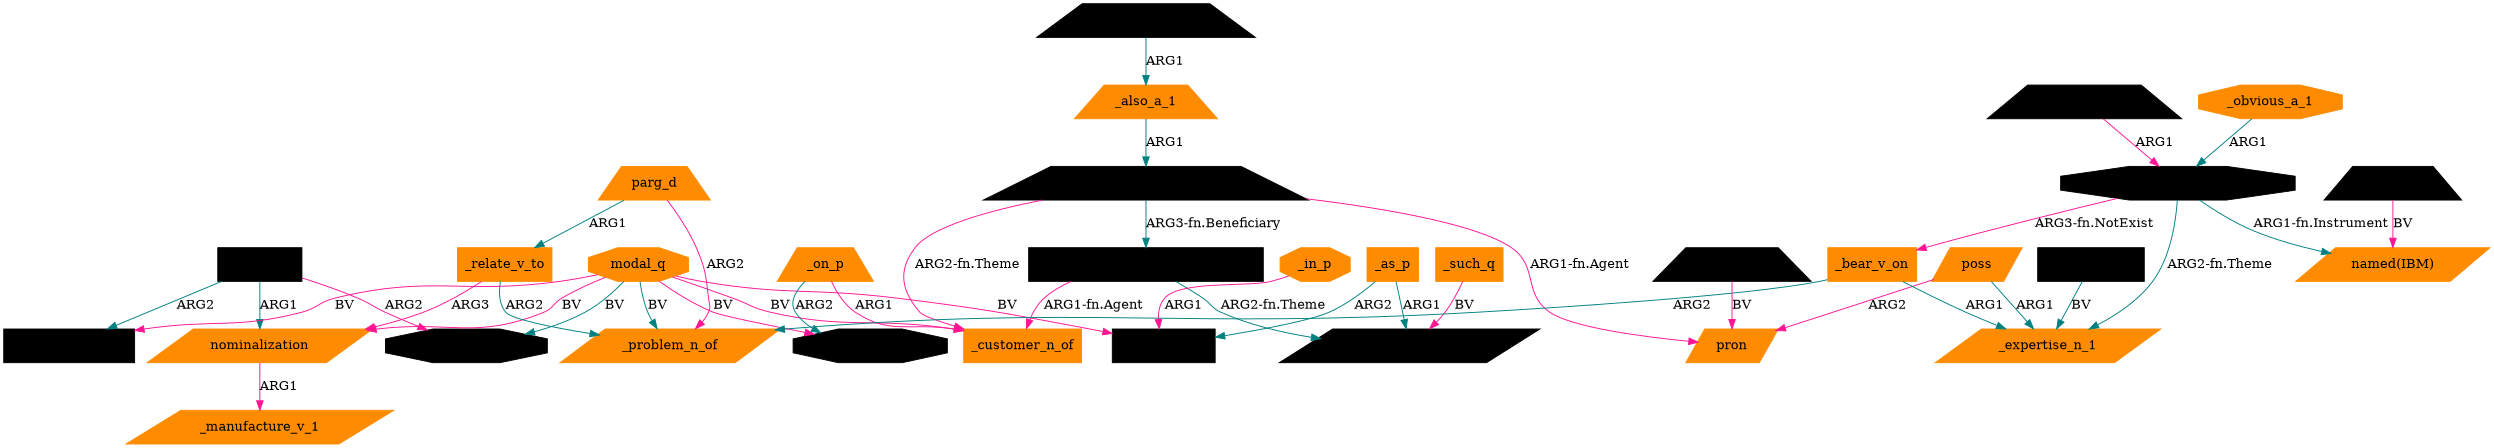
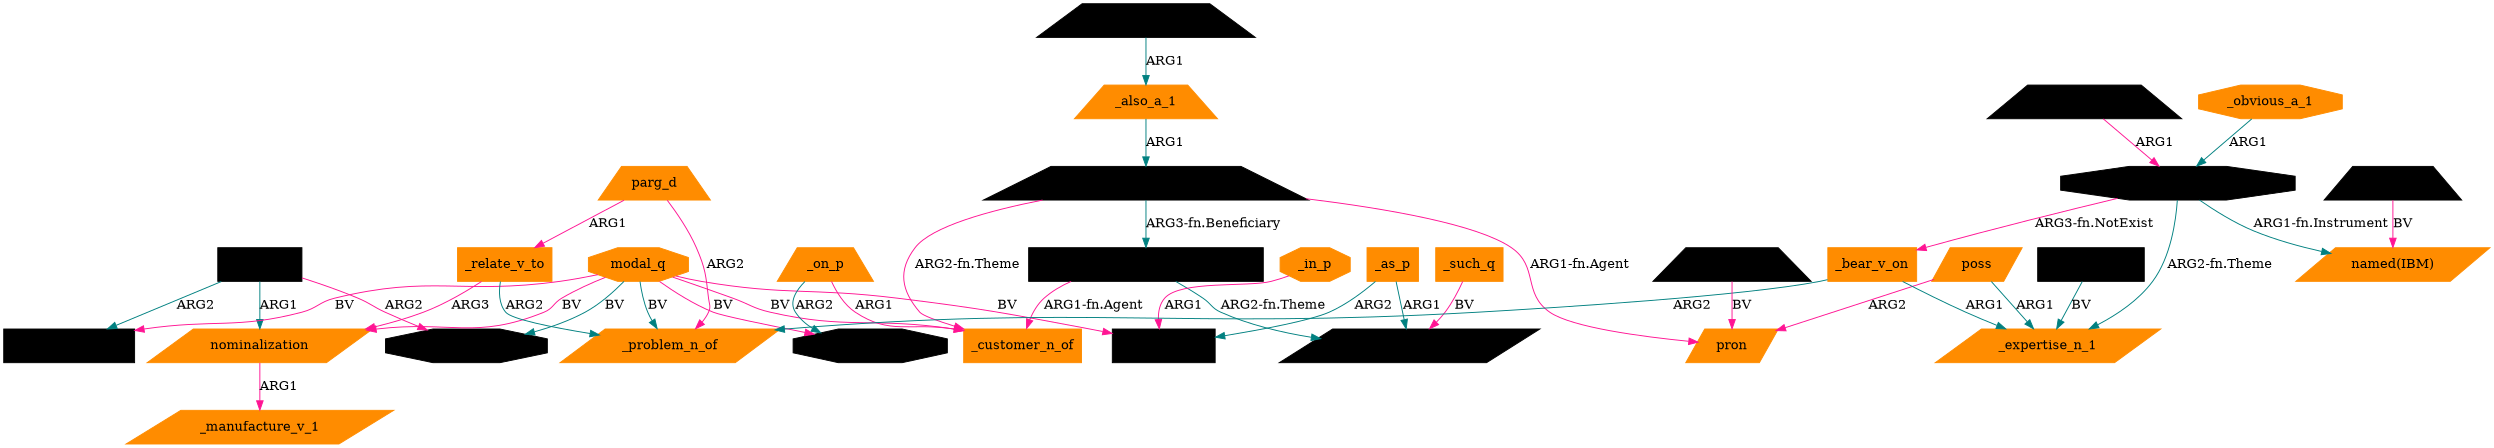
(584, 222) -> (584, 222)
